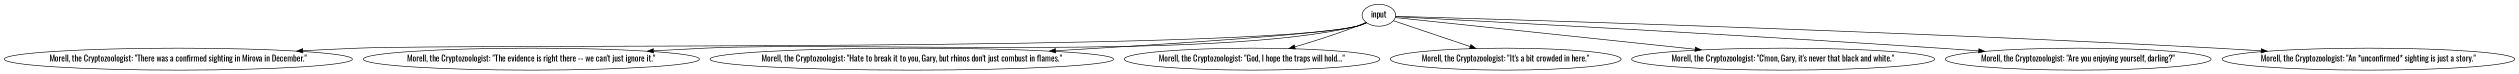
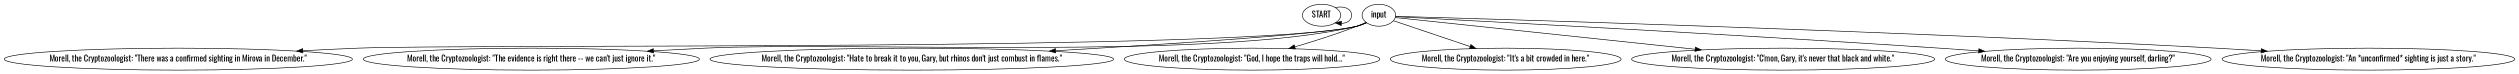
none -> (1322, 15)
